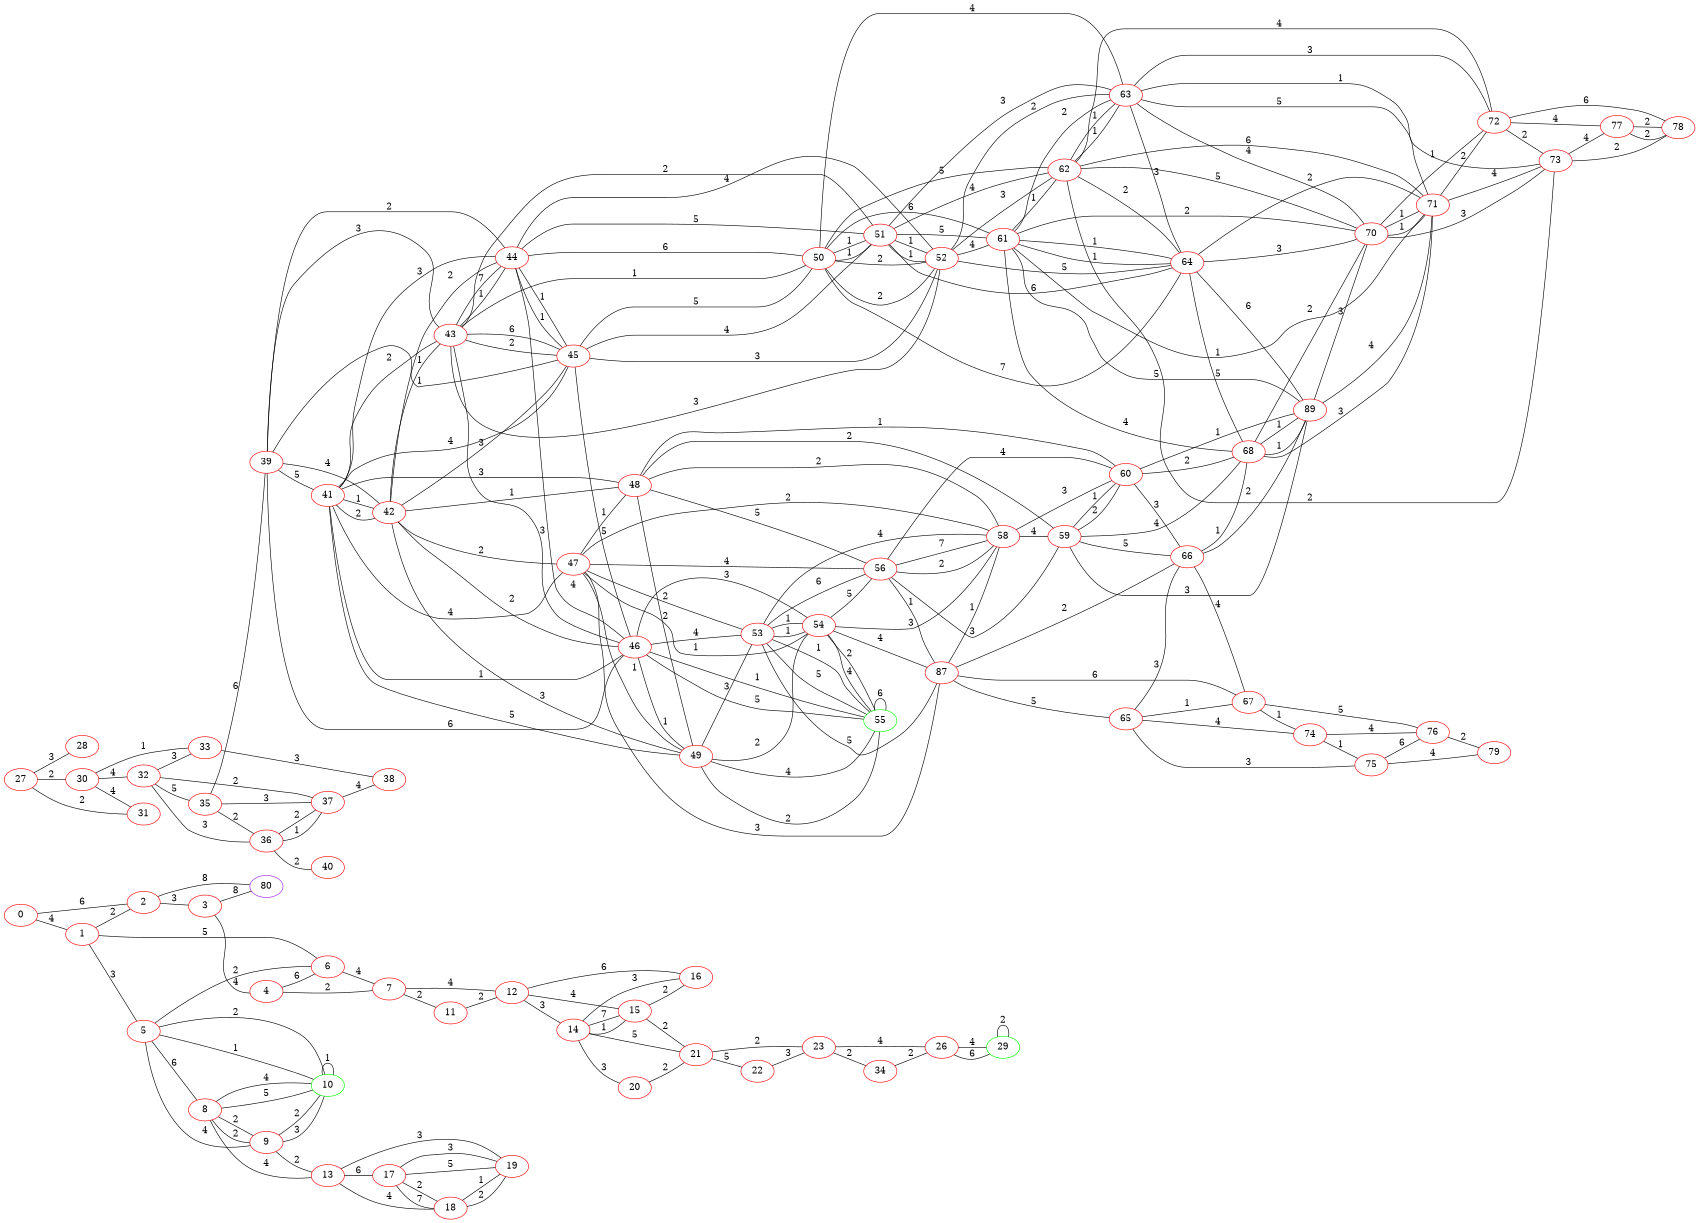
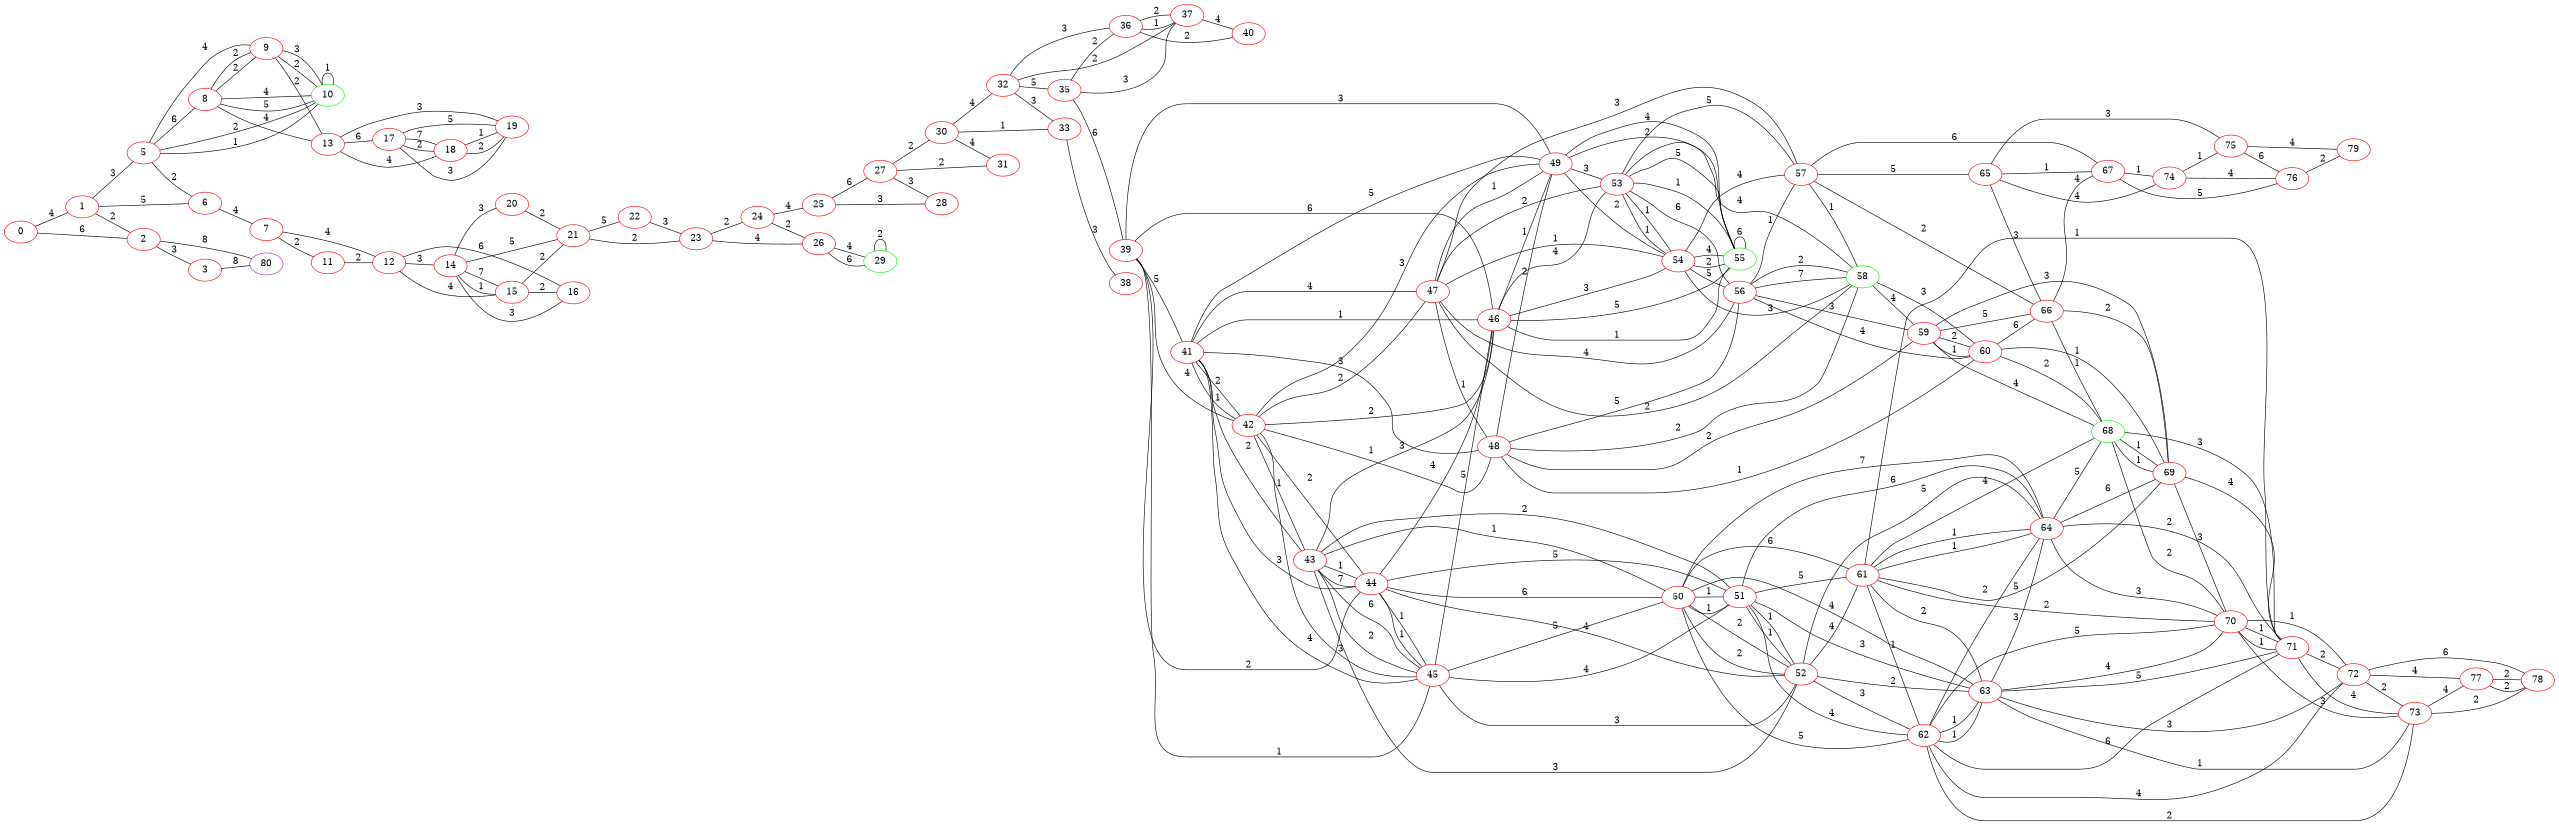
none -> (819, 205)
(317, 261) -> (1298, 104)
(1310, 410) -> (2169, 473)
(1249, 452) -> (2108, 432)
(1157, 506) -> (2016, 326)
(1003, 537) -> (1863, 277)
(942, 673) -> (1801, 174)
(359, 791) -> (1218, 25)
(266, 991) -> none
(880, 1071) -> (758, 217)
